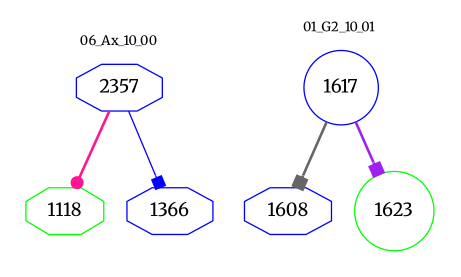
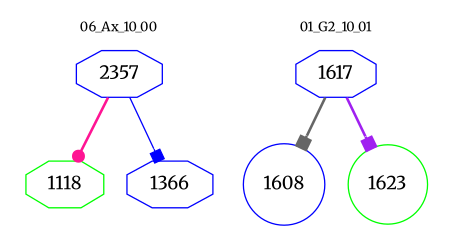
(341, 88) -> (336, 74)
(288, 211) -> (284, 184)
